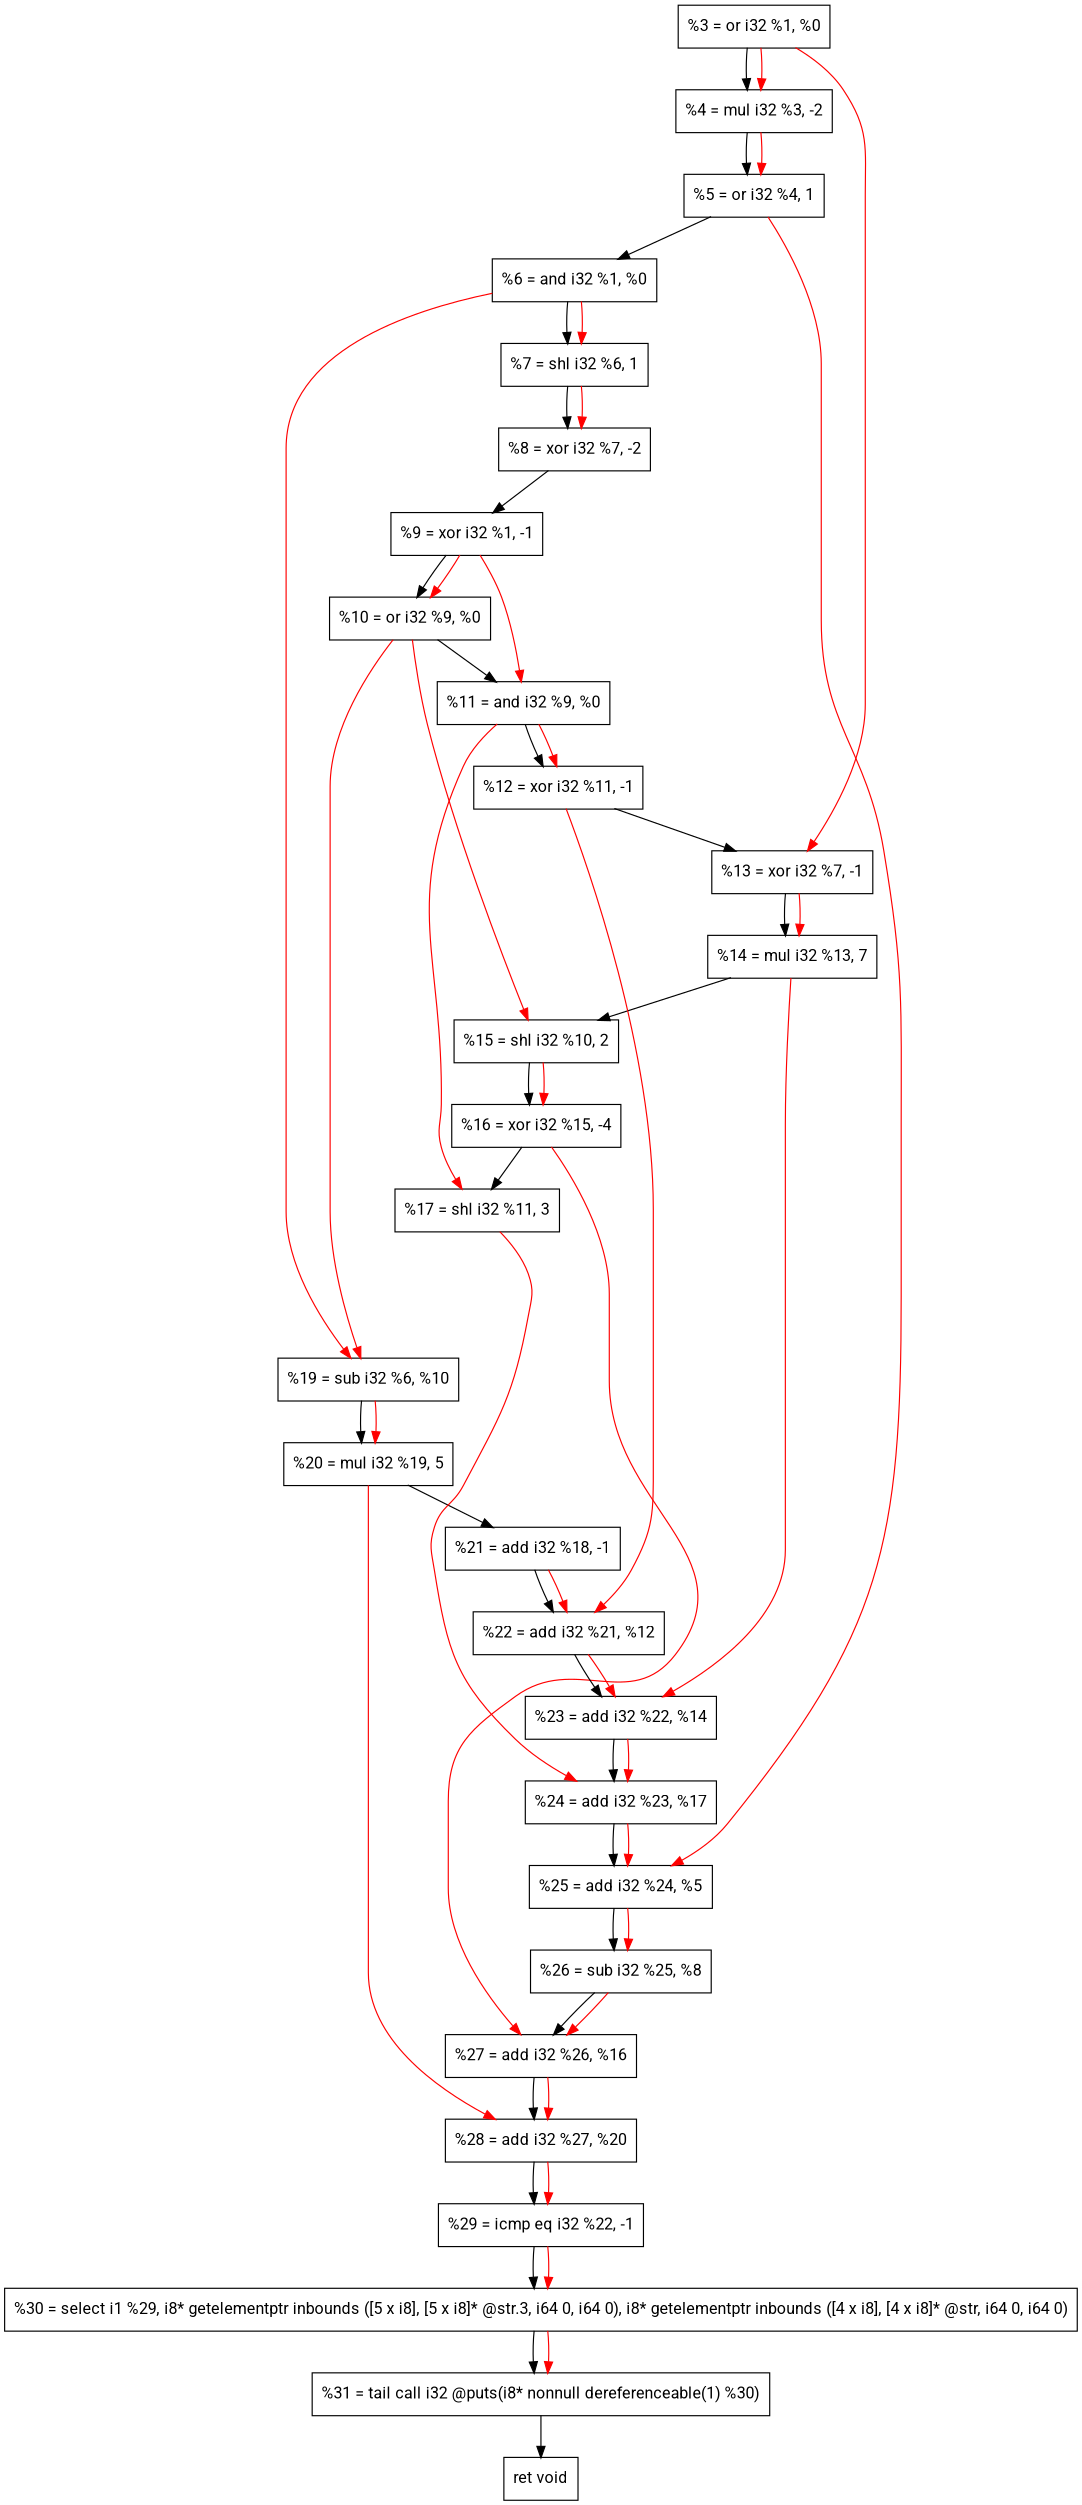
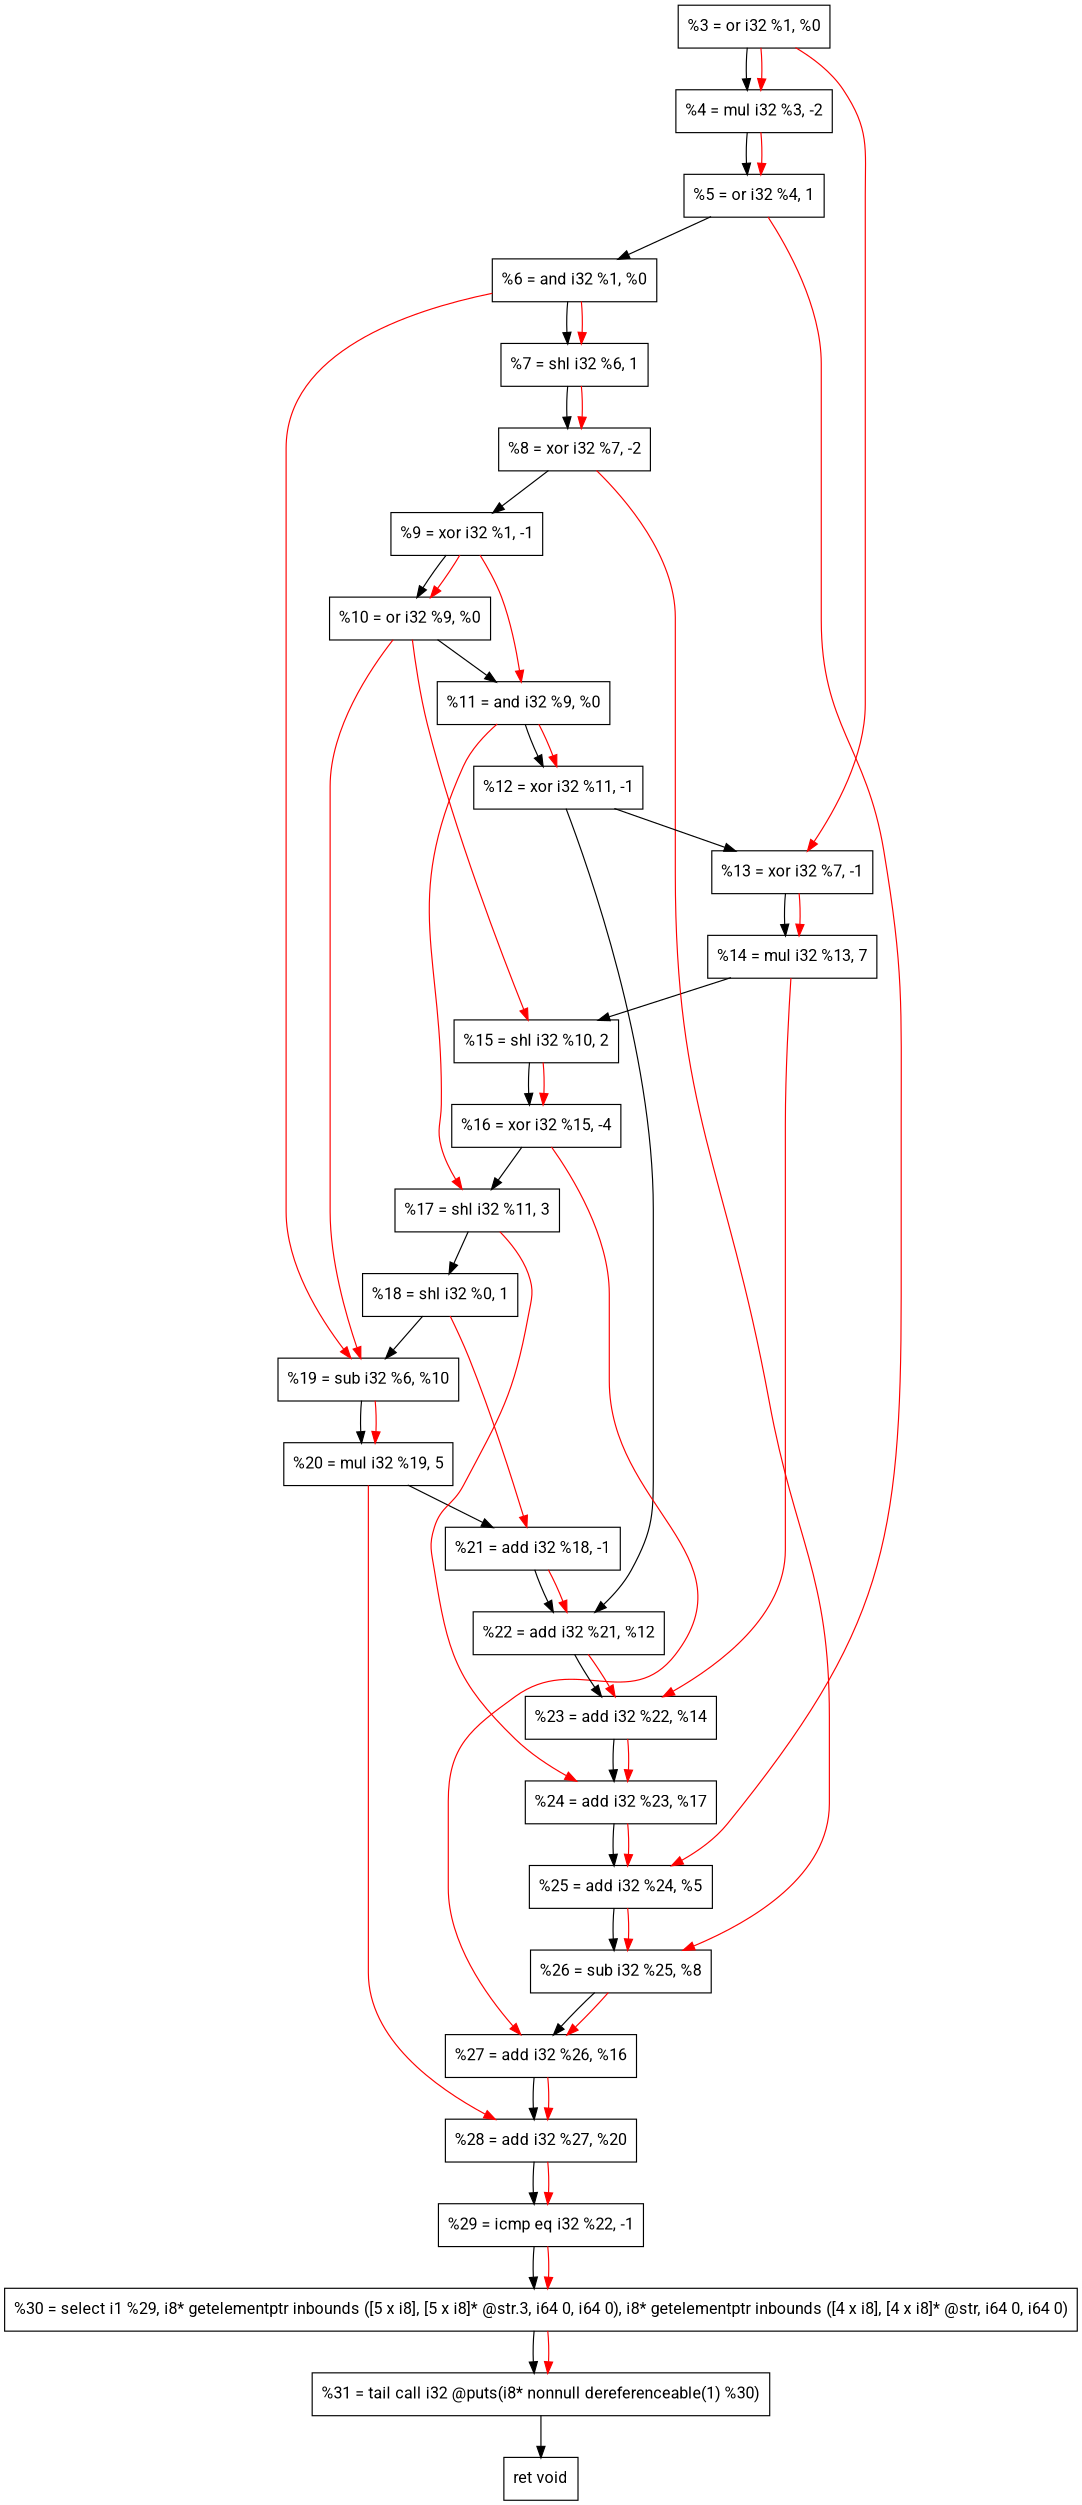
(653, 1208) -> (653, 1208)
none -> (731, 1232)
none -> (440, 1295)
